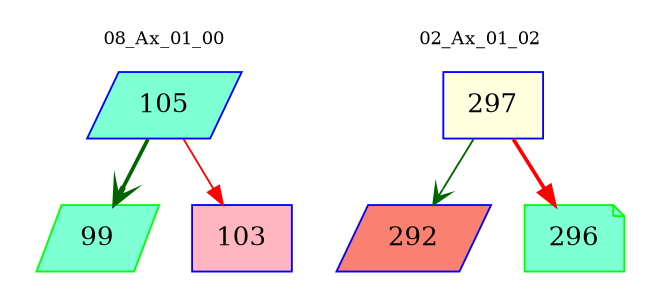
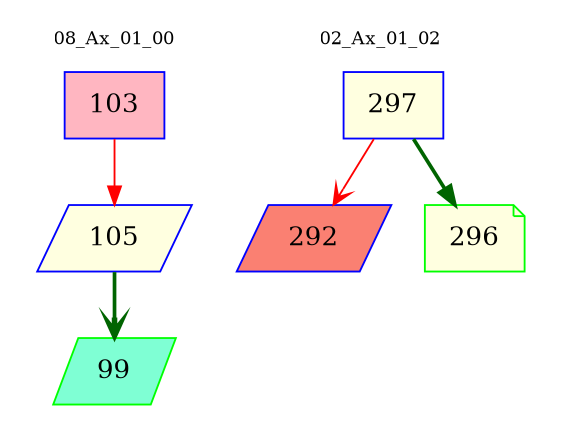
(164, 105) -> (115, 238)
(199, 164) -> (115, 163)
(458, 164) -> (359, 164)
(529, 164) -> (429, 164)
(574, 238) -> (475, 238)
